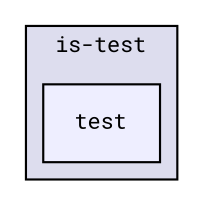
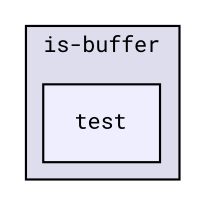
(102, 46) -> (103, 46)
